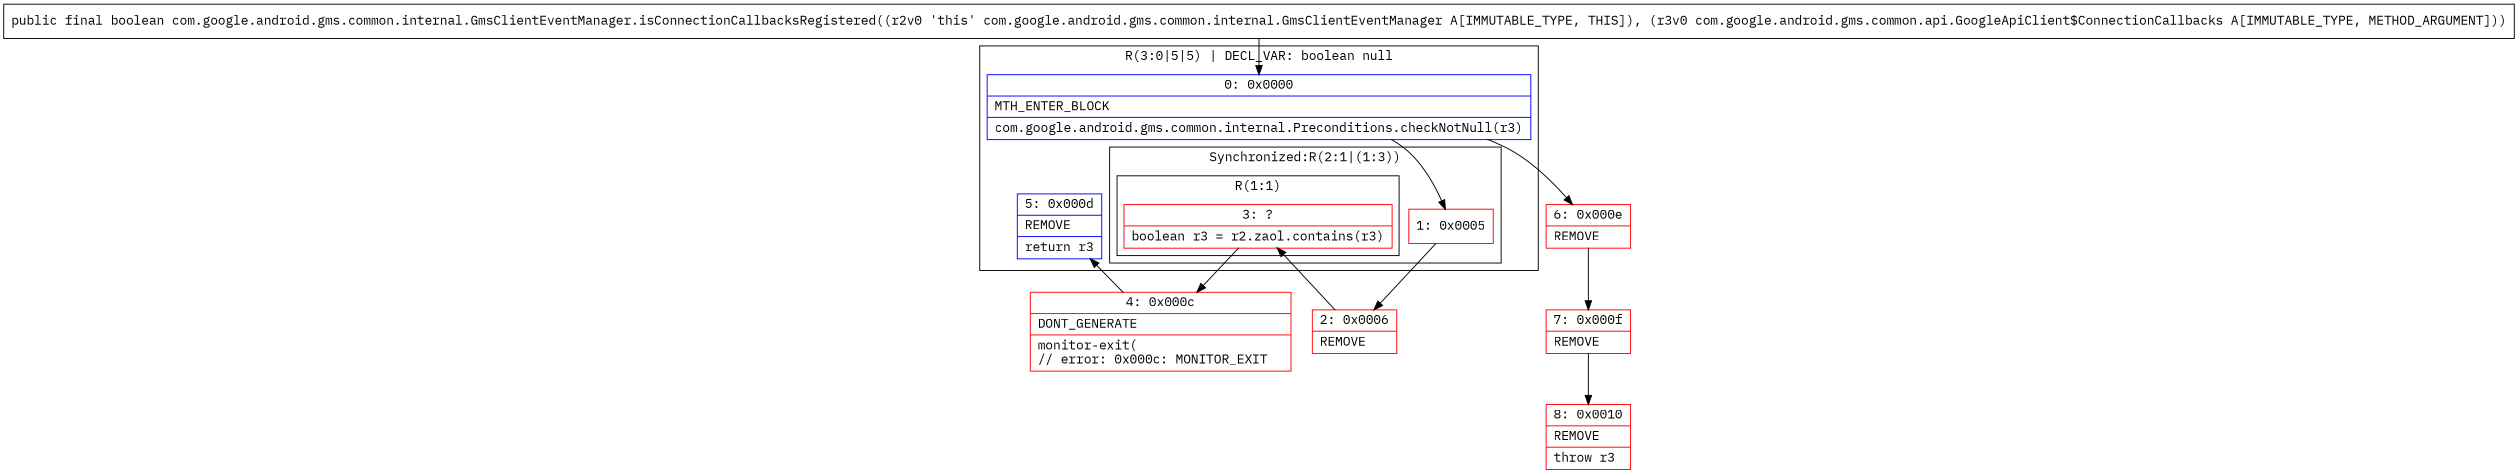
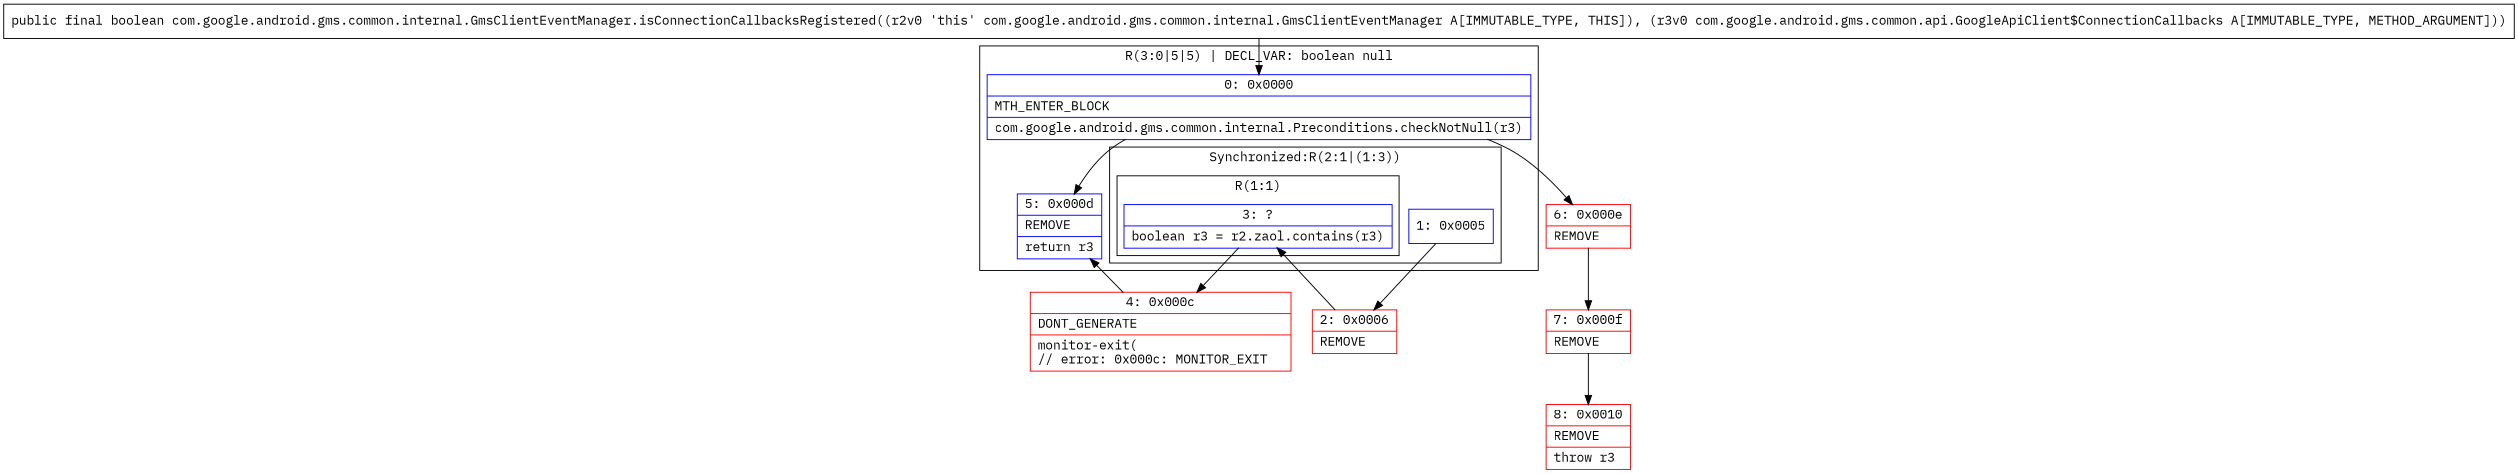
(1421, 166) -> (1099, 159)
(1258, 226) -> (1258, 226)
(1451, 226) -> (1451, 226)
